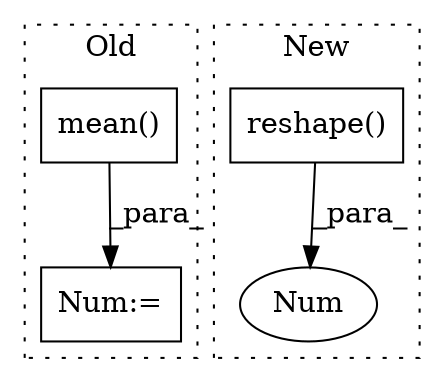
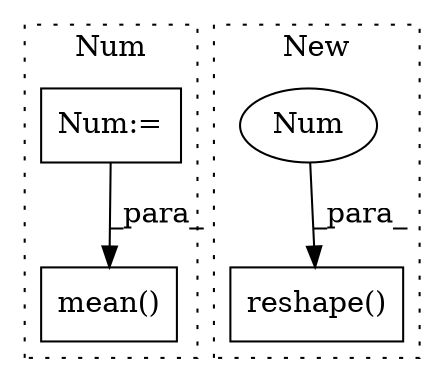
(111, 48) -> (111, 48)
(110, 205) -> (110, 205)
(313, 205) -> (312, 205)
